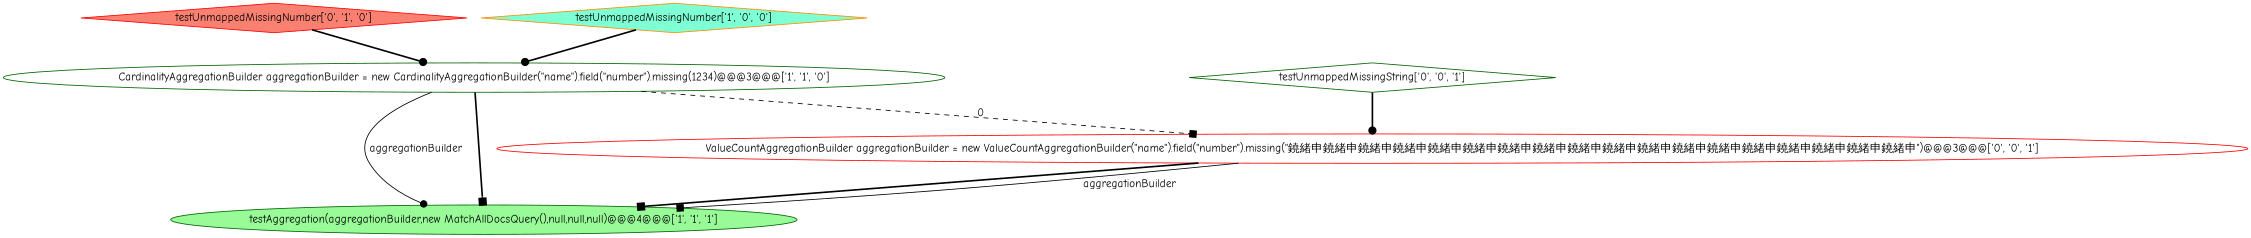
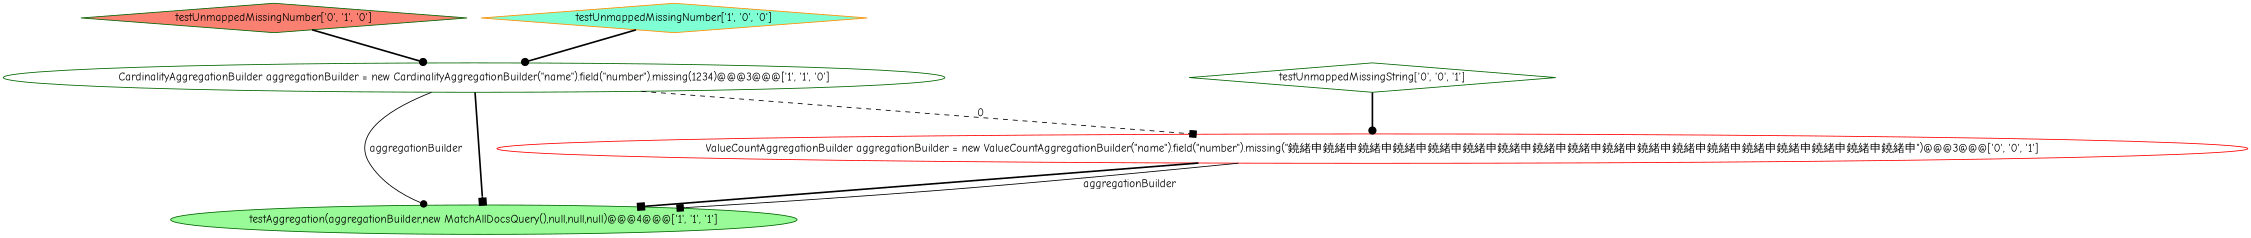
(274, 18) -> (274, 18)
